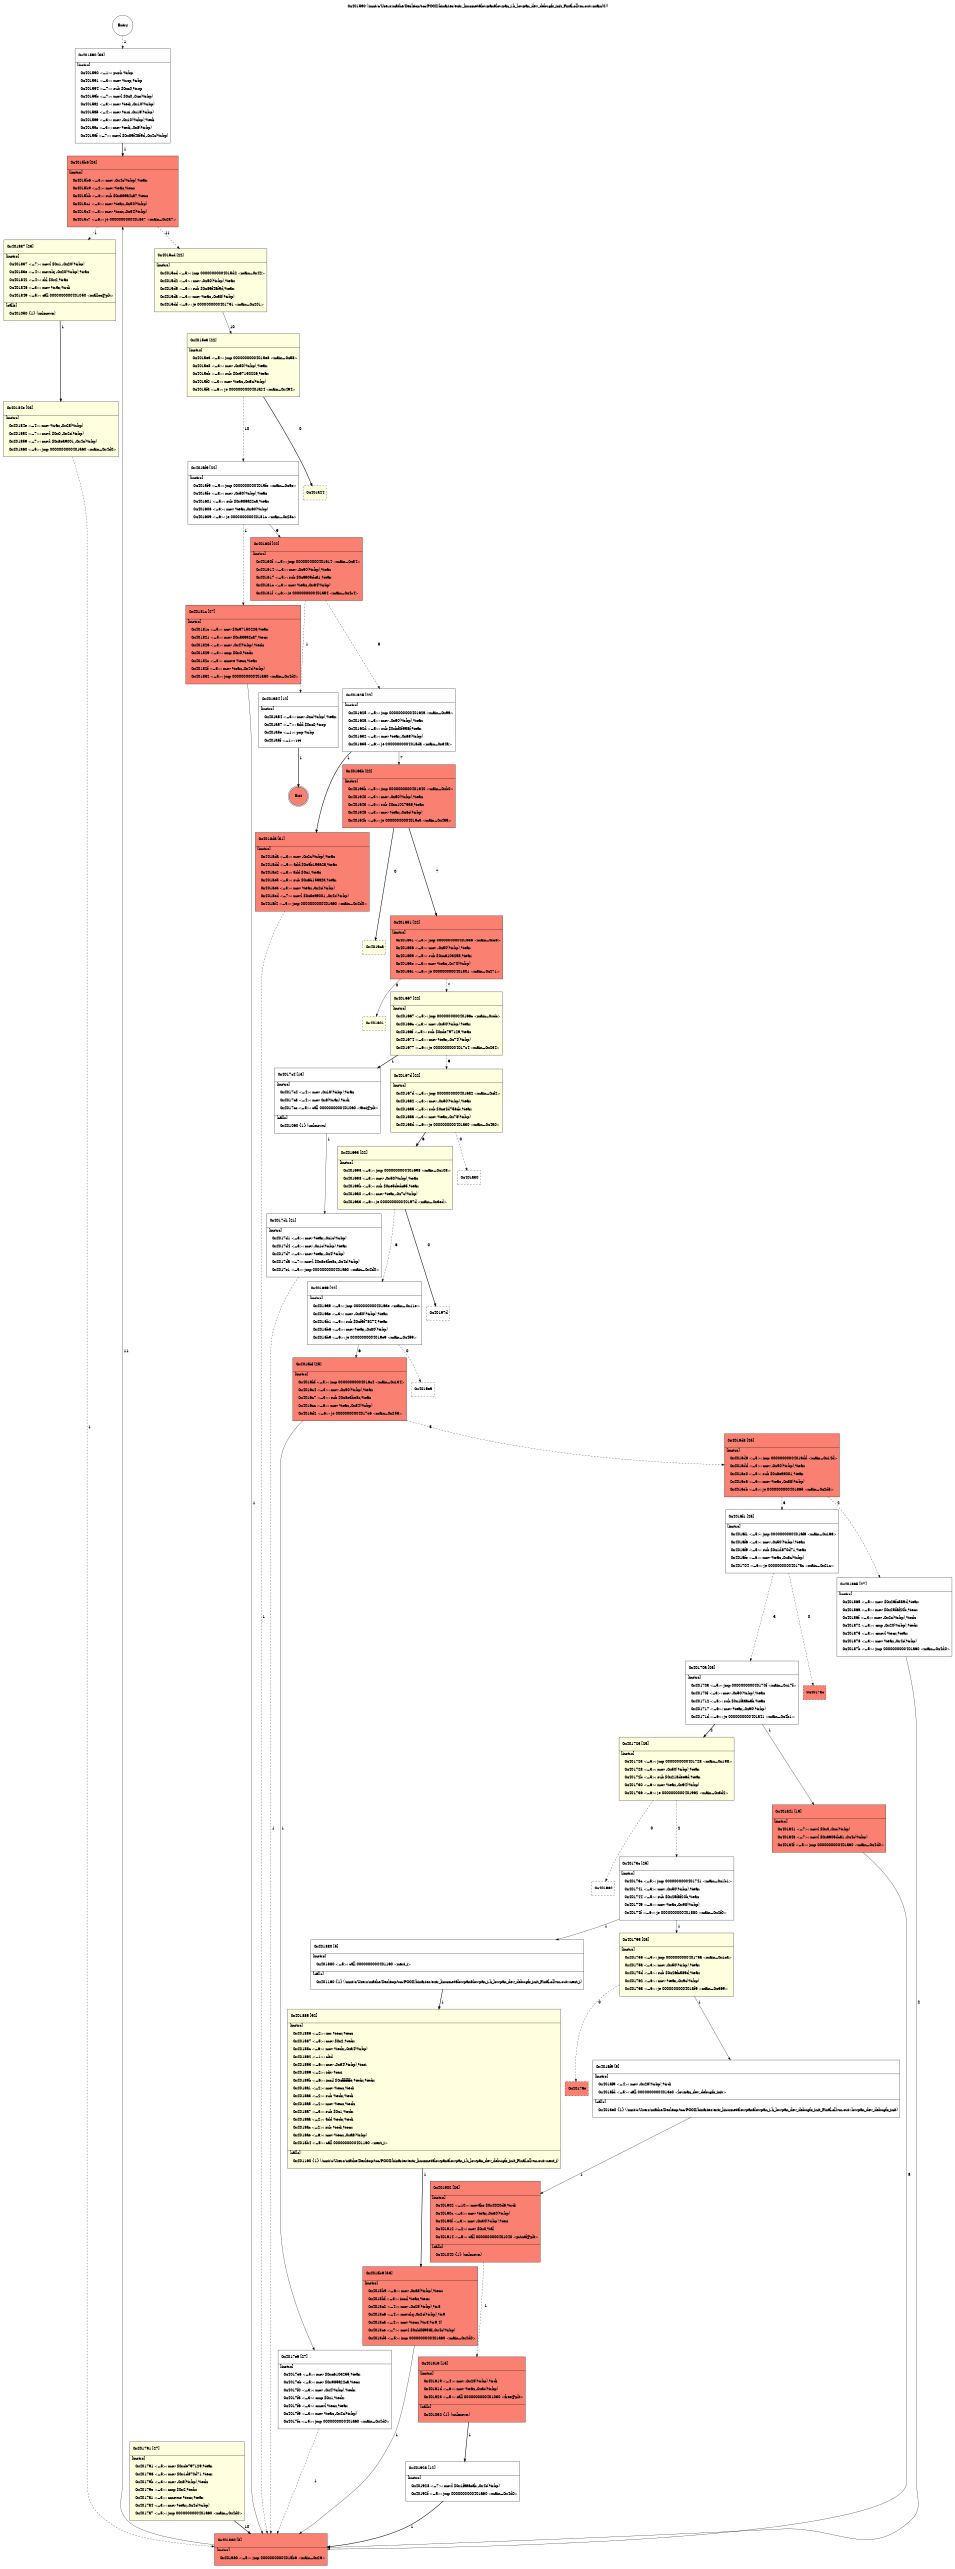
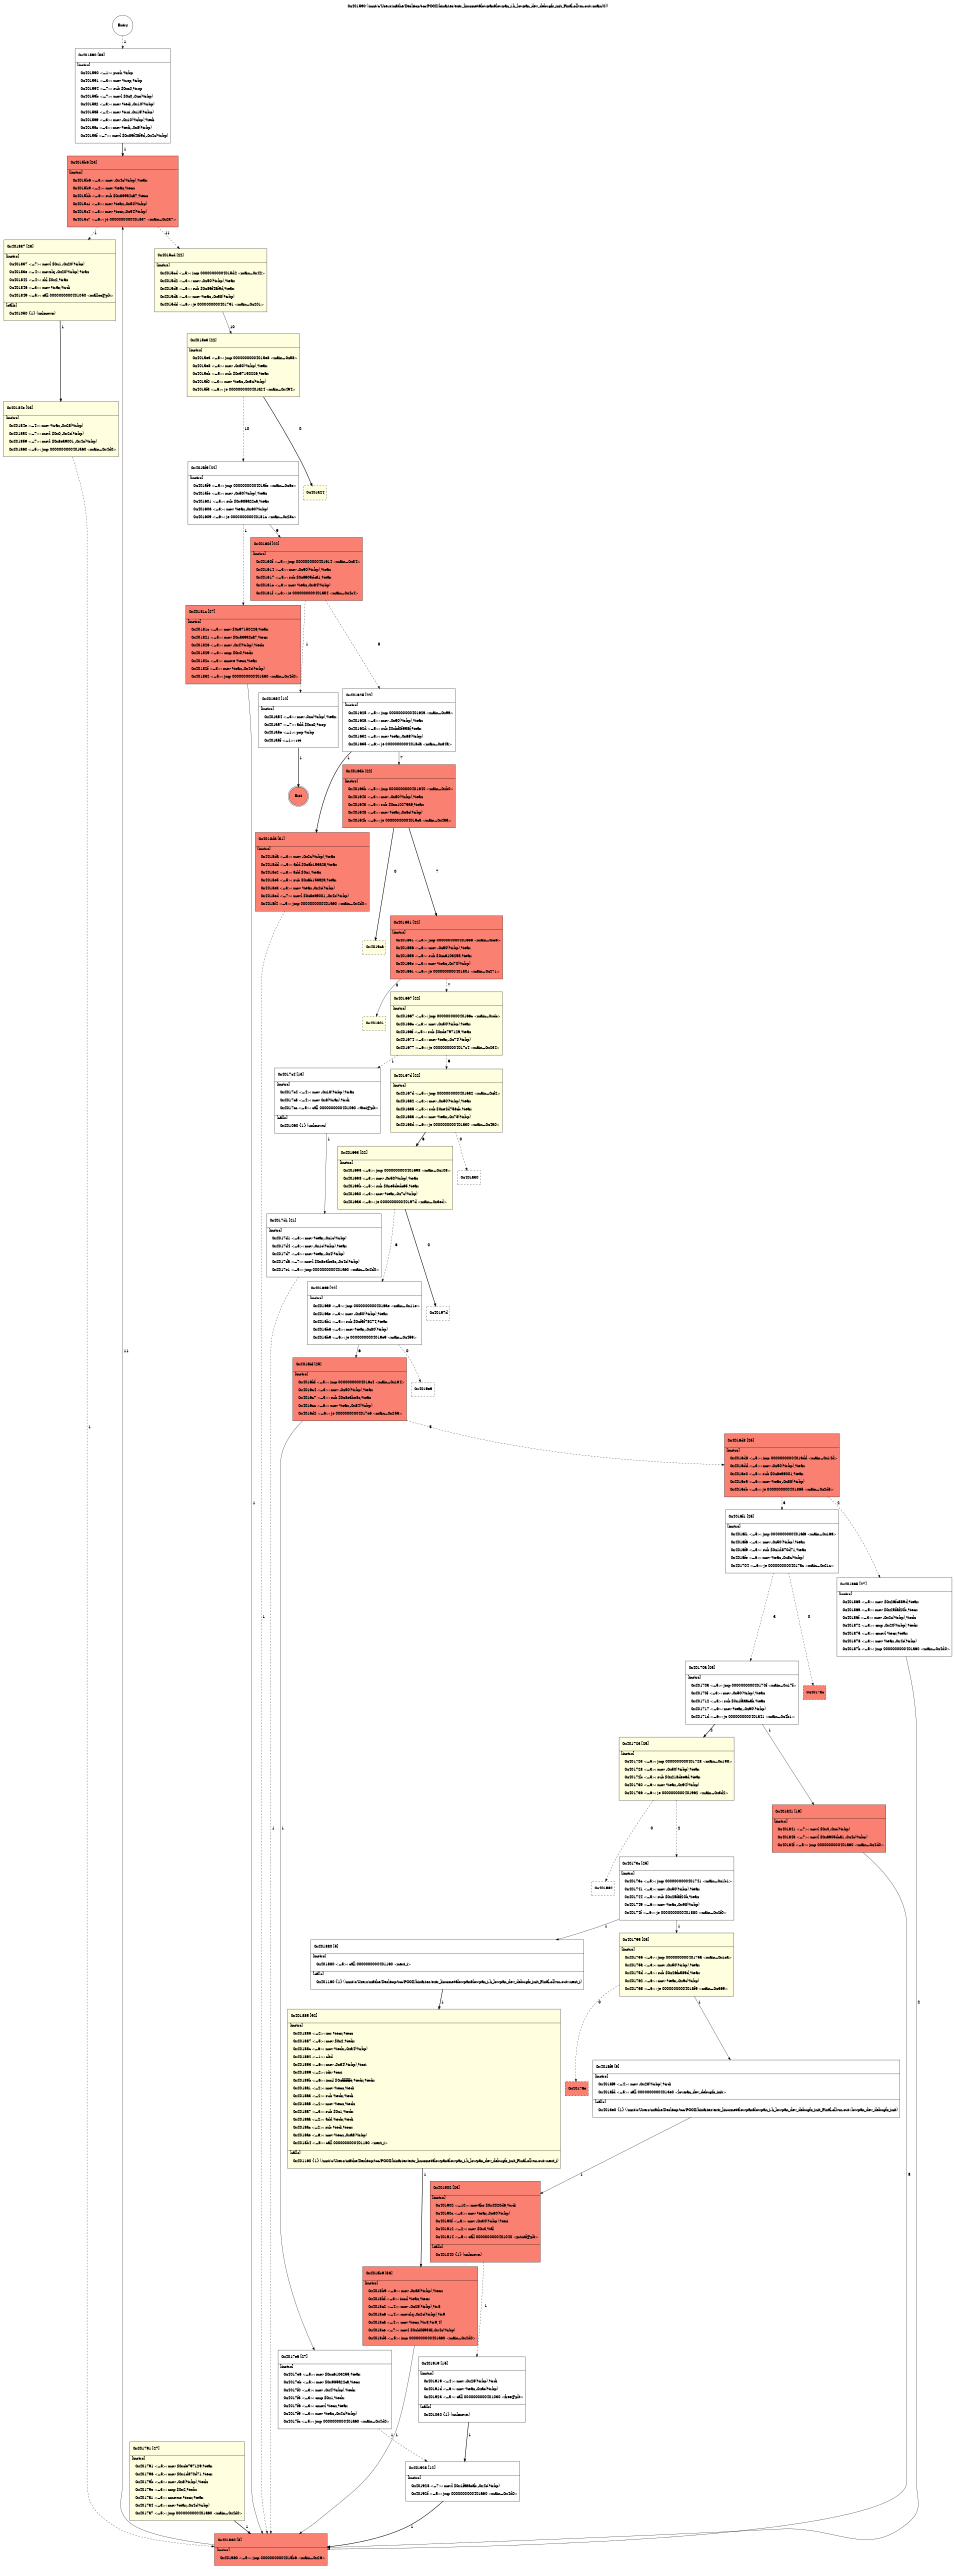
(389, 1061) -> (389, 1061)
(472, 2390) -> (472, 2390)
(299, 2480) -> (401, 2445)
(246, 2527) -> (246, 2527)
